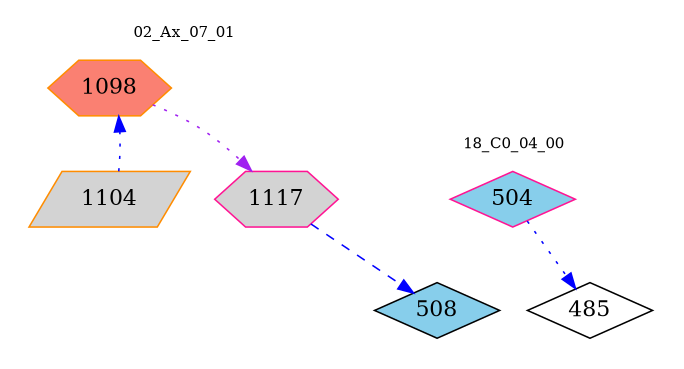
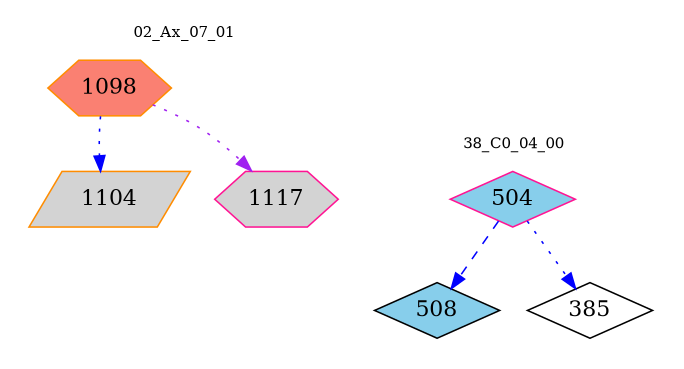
(514, 144) -> (514, 144)
(120, 152) -> (99, 136)
(353, 253) -> (479, 248)
(590, 310) -> (590, 310)
